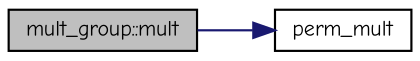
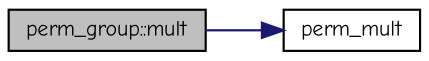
(103, 30) -> (107, 30)
